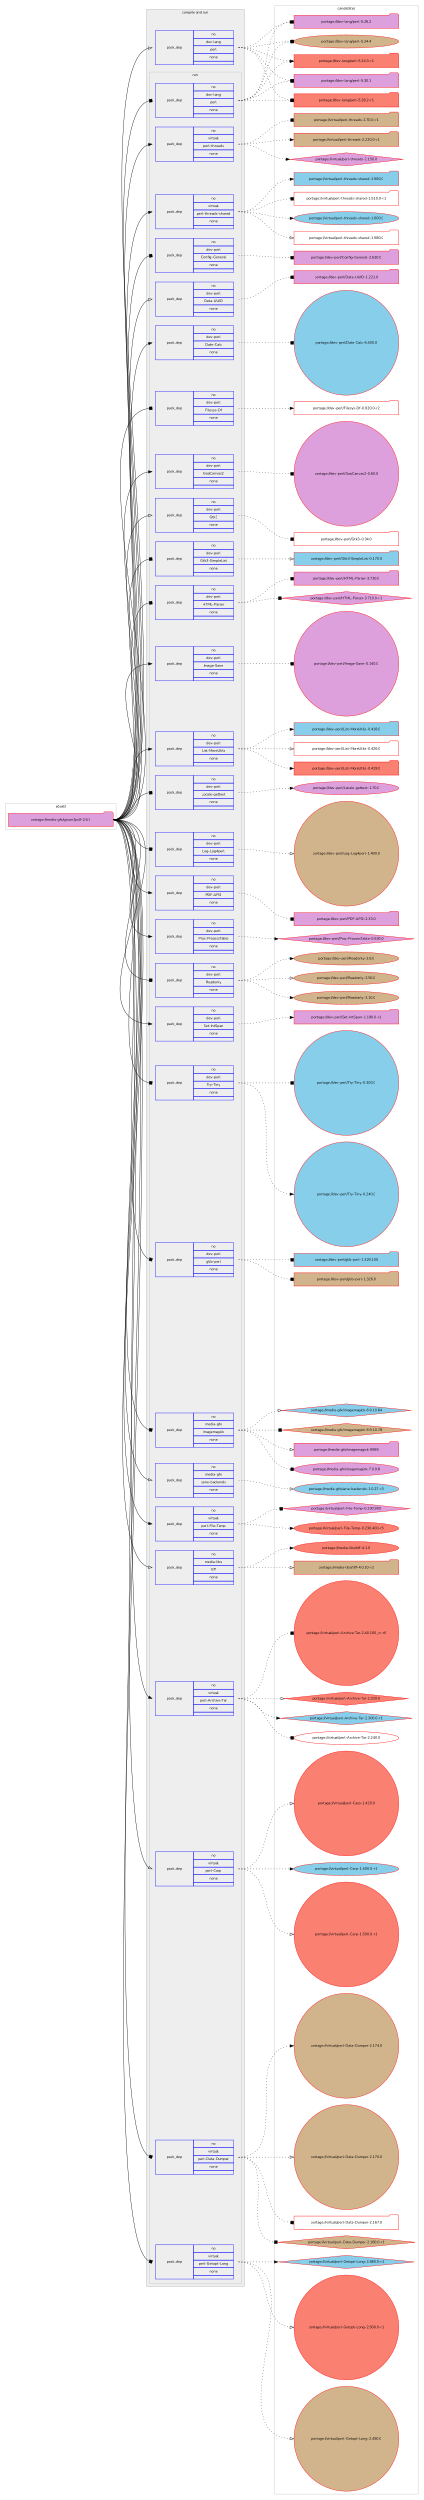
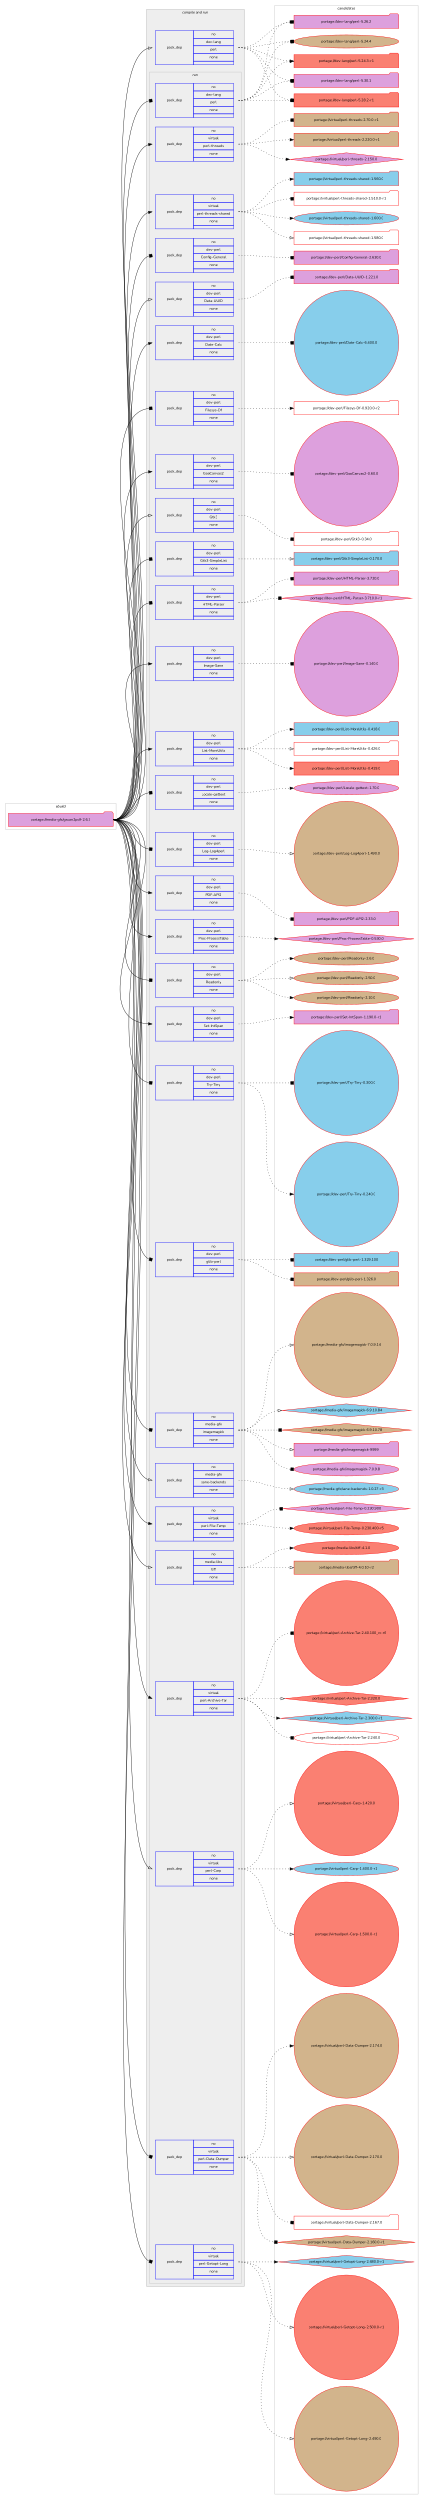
none -> (346, 1345)
